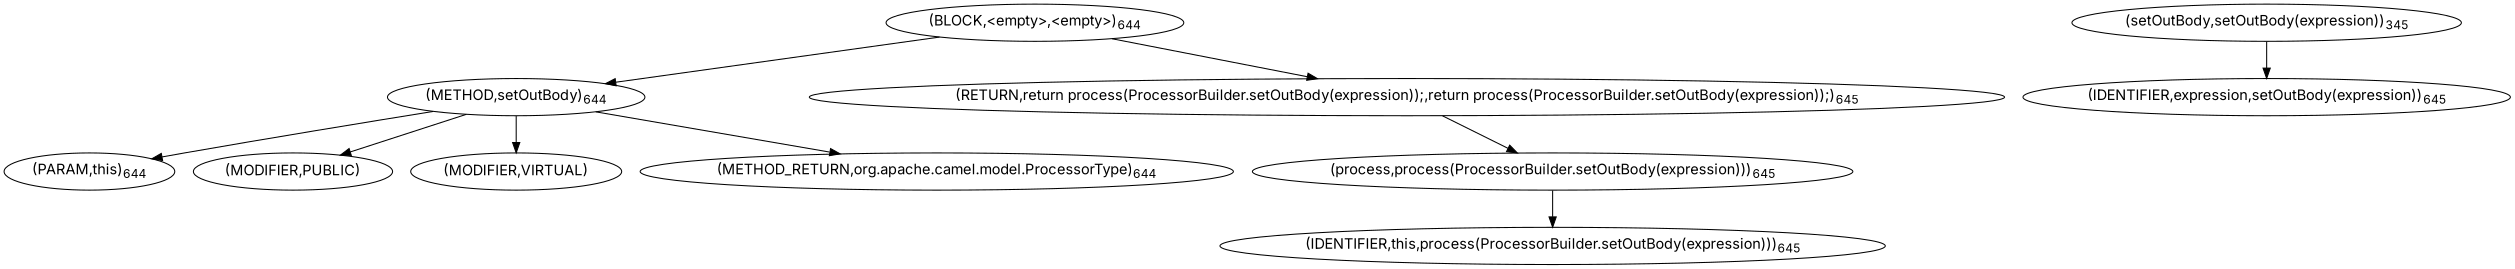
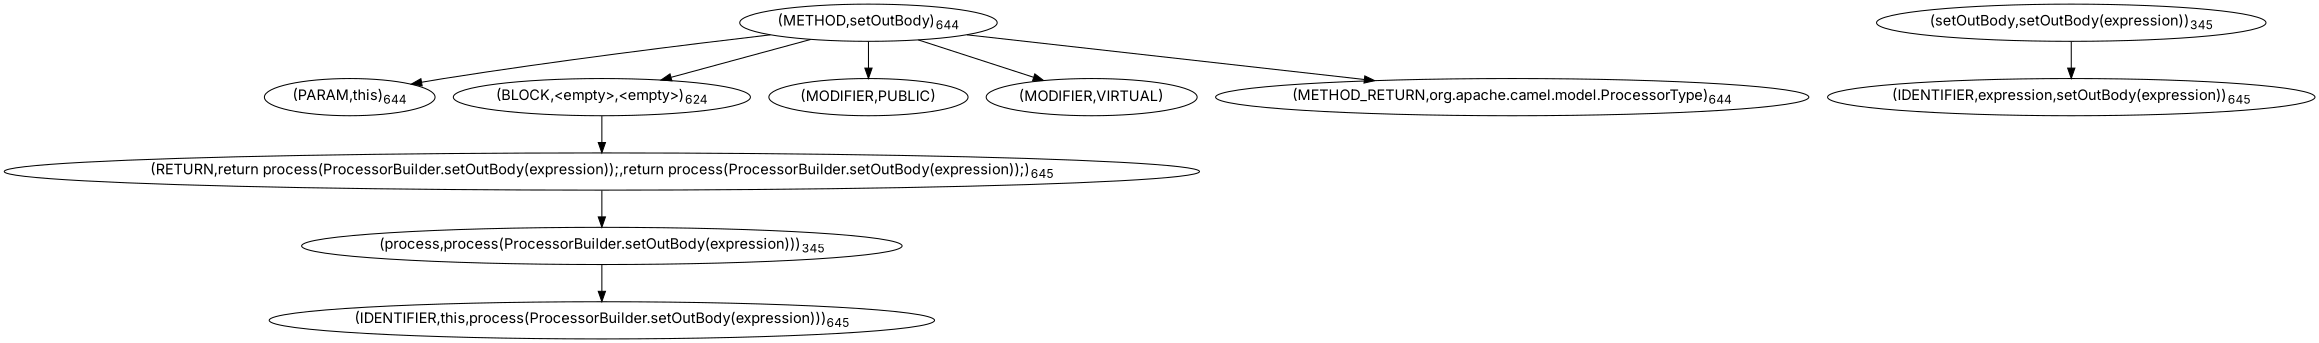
(1129, 21) -> (696, 96)
(778, 60) -> (741, 58)
(1764, 170) -> (813, 244)
